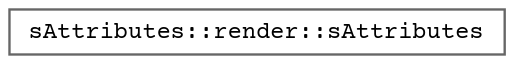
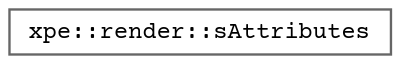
(257, 32) -> (200, 32)
